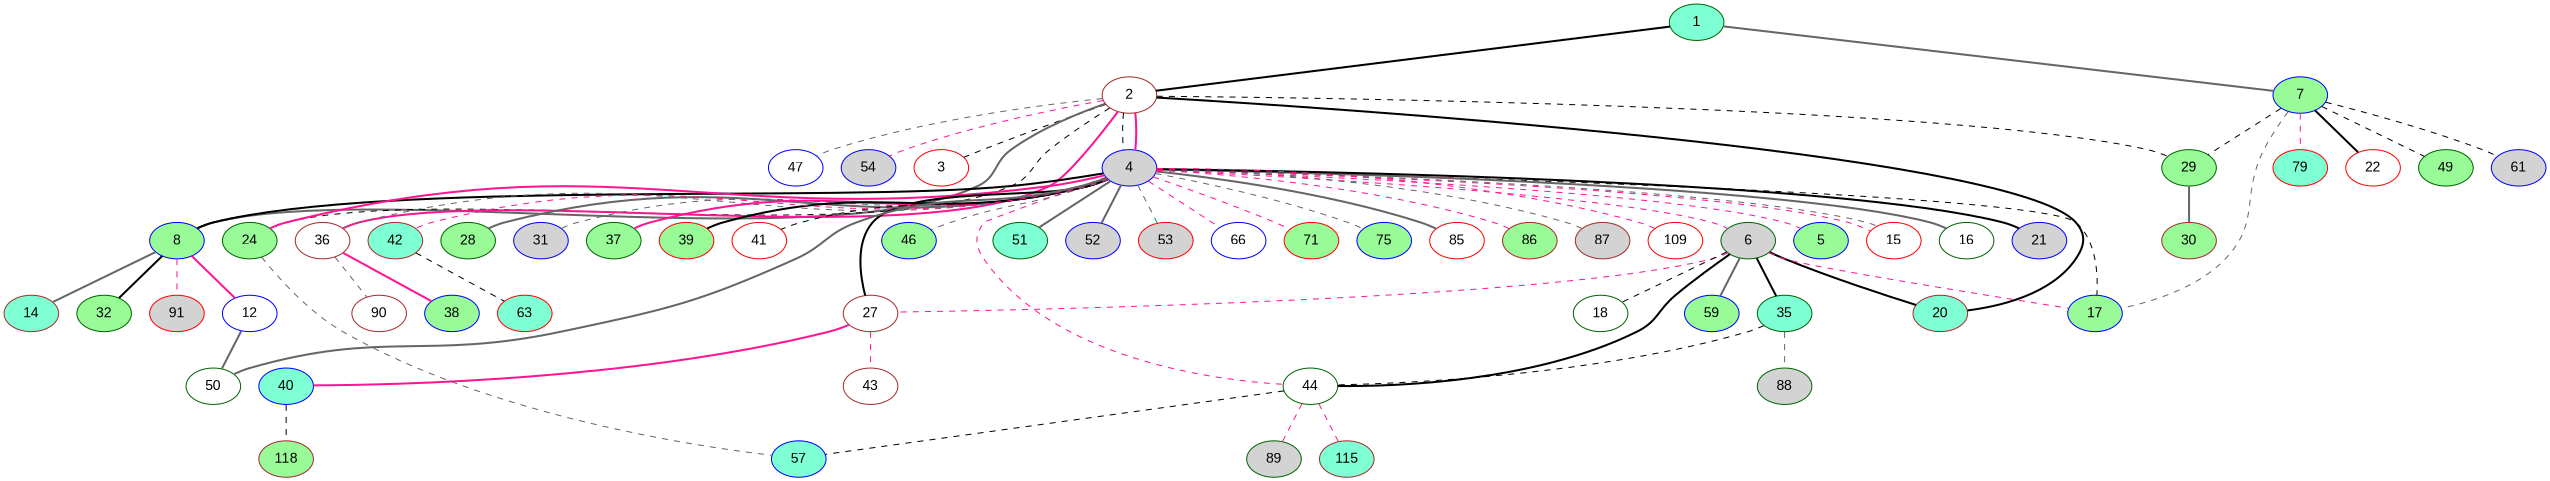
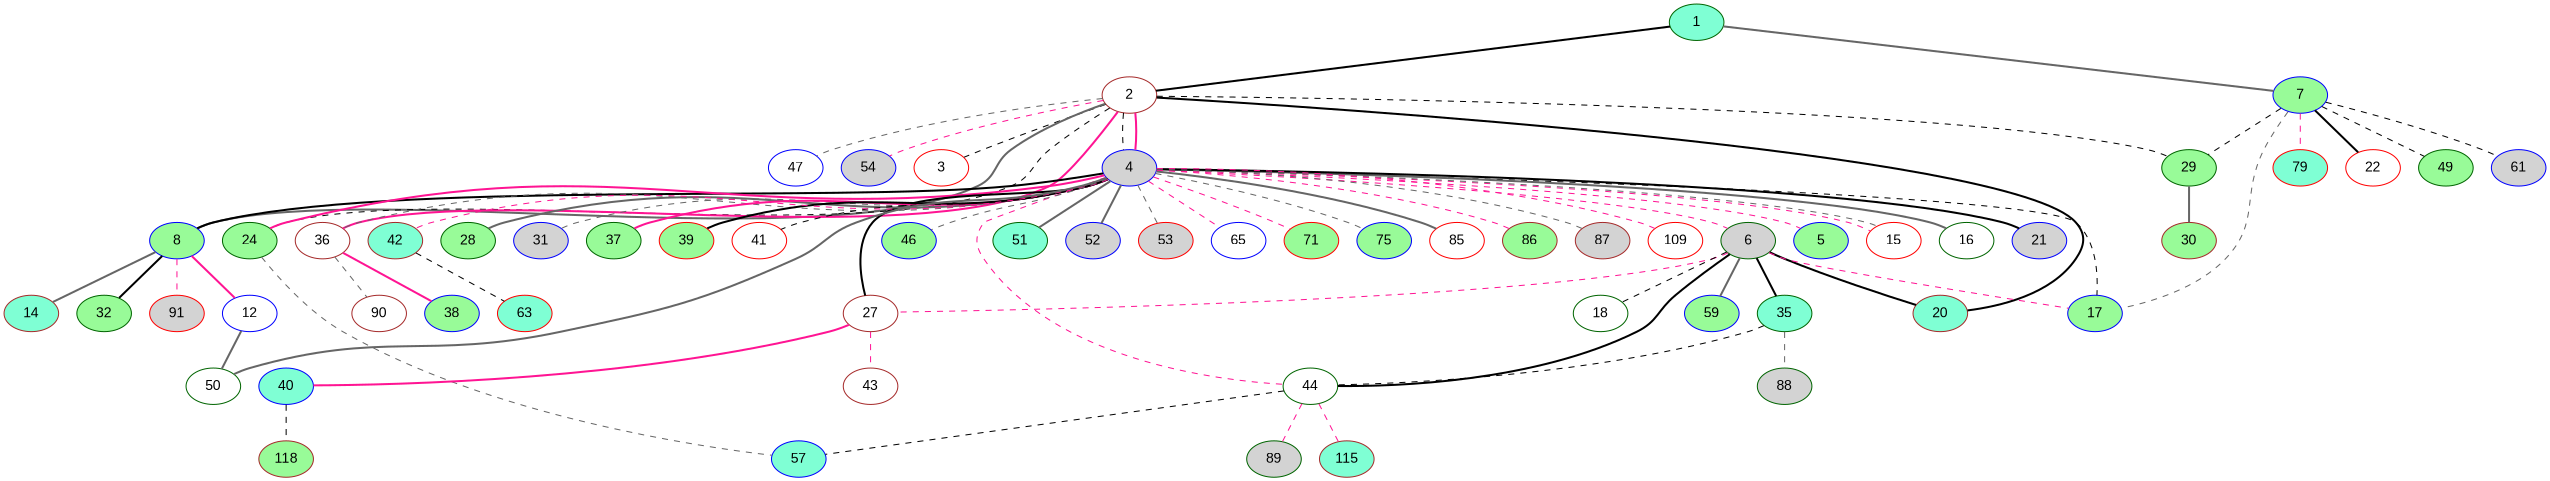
(1239, 241) -> (1239, 241)
